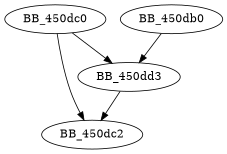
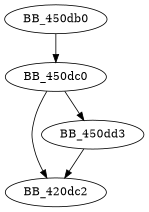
(153, 45) -> (56, 44)
(92, 135) -> (56, 192)
